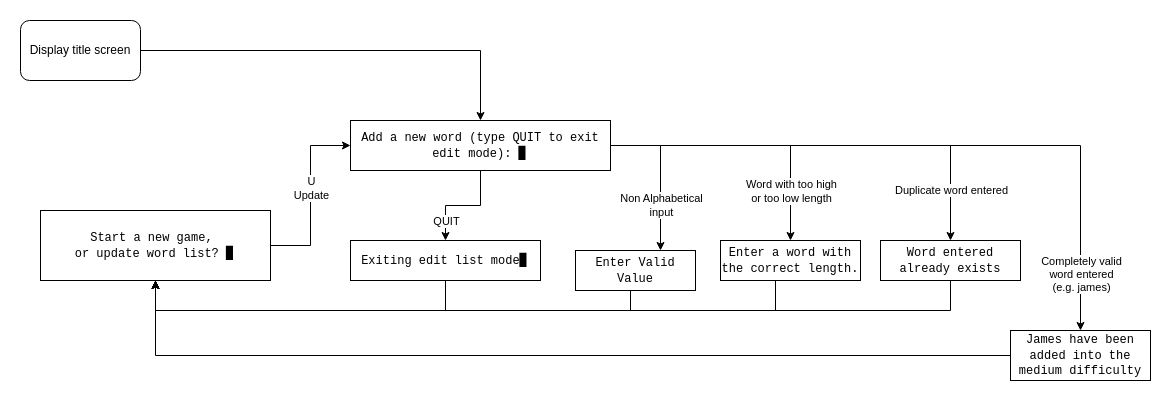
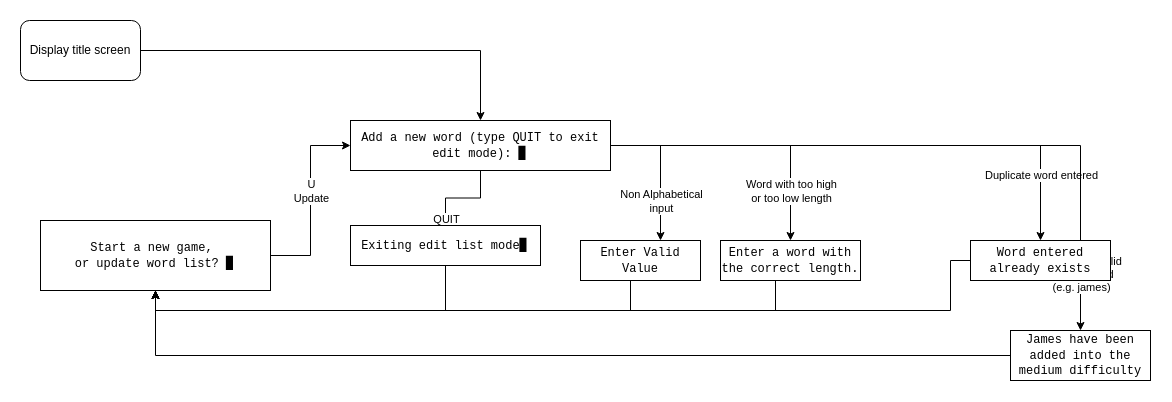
(156, 246) -> (156, 256)
(446, 261) -> (446, 246)
(951, 261) -> (1041, 261)
(636, 271) -> (641, 261)
